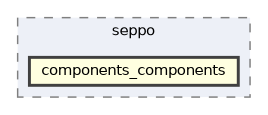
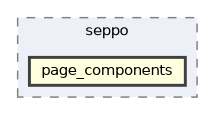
(134, 71) -> (107, 71)
